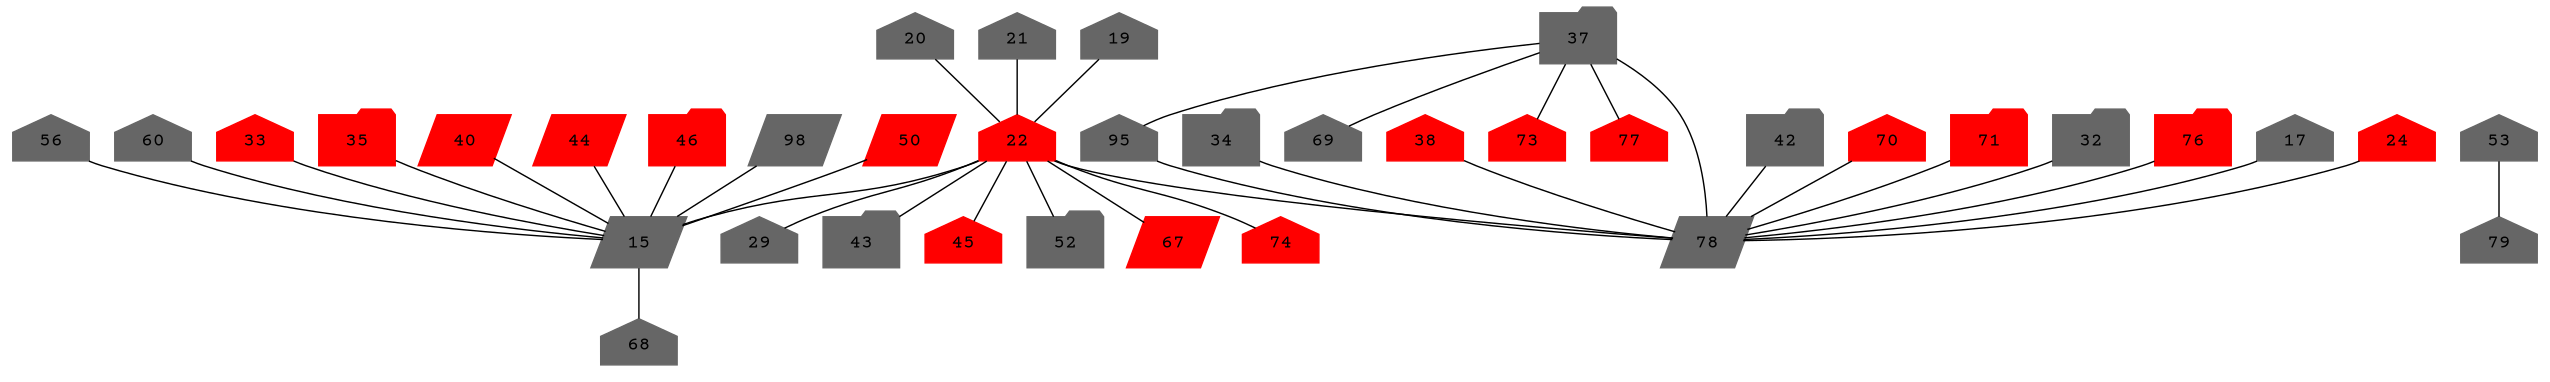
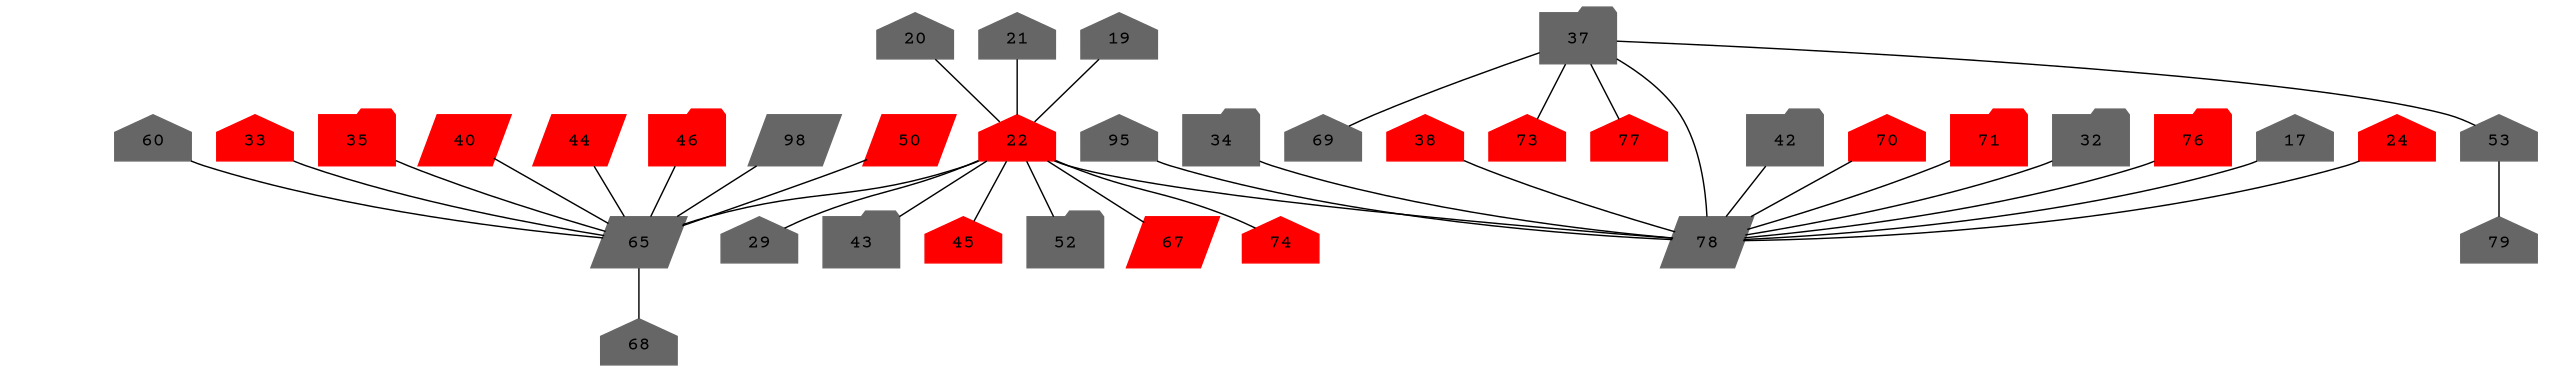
(1339, 73) -> (2048, 66)
(51, 140) -> none
(639, 242) -> (639, 242)
